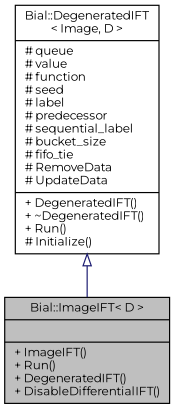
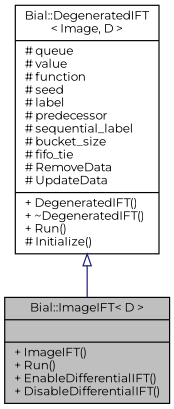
(71, 379) -> (85, 379)
